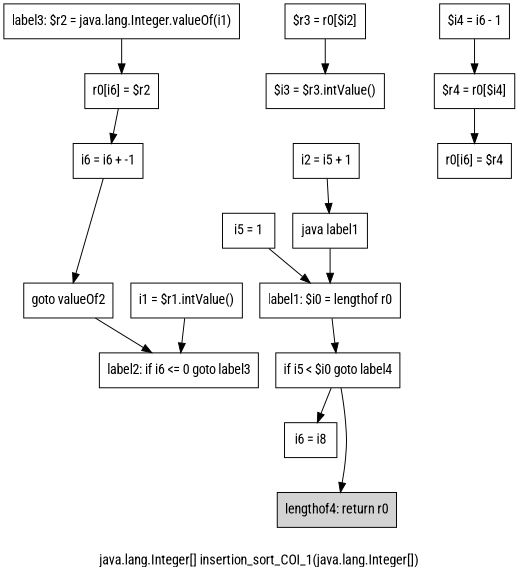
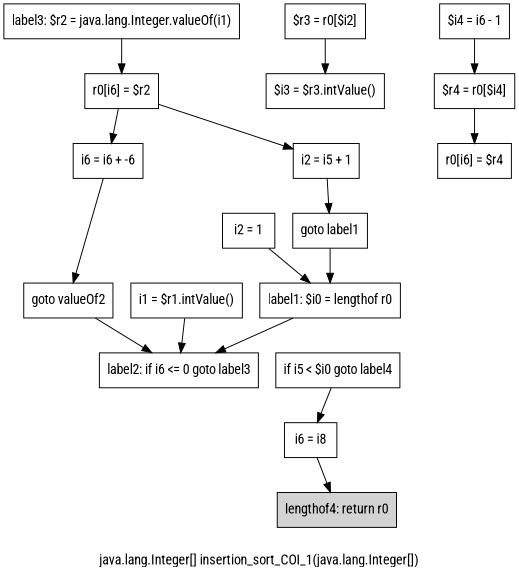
none -> (221, 125)
(108, 161) -> (108, 161)
(249, 231) -> (249, 231)
(330, 231) -> (330, 231)
(333, 331) -> (259, 333)
(346, 435) -> (322, 471)
